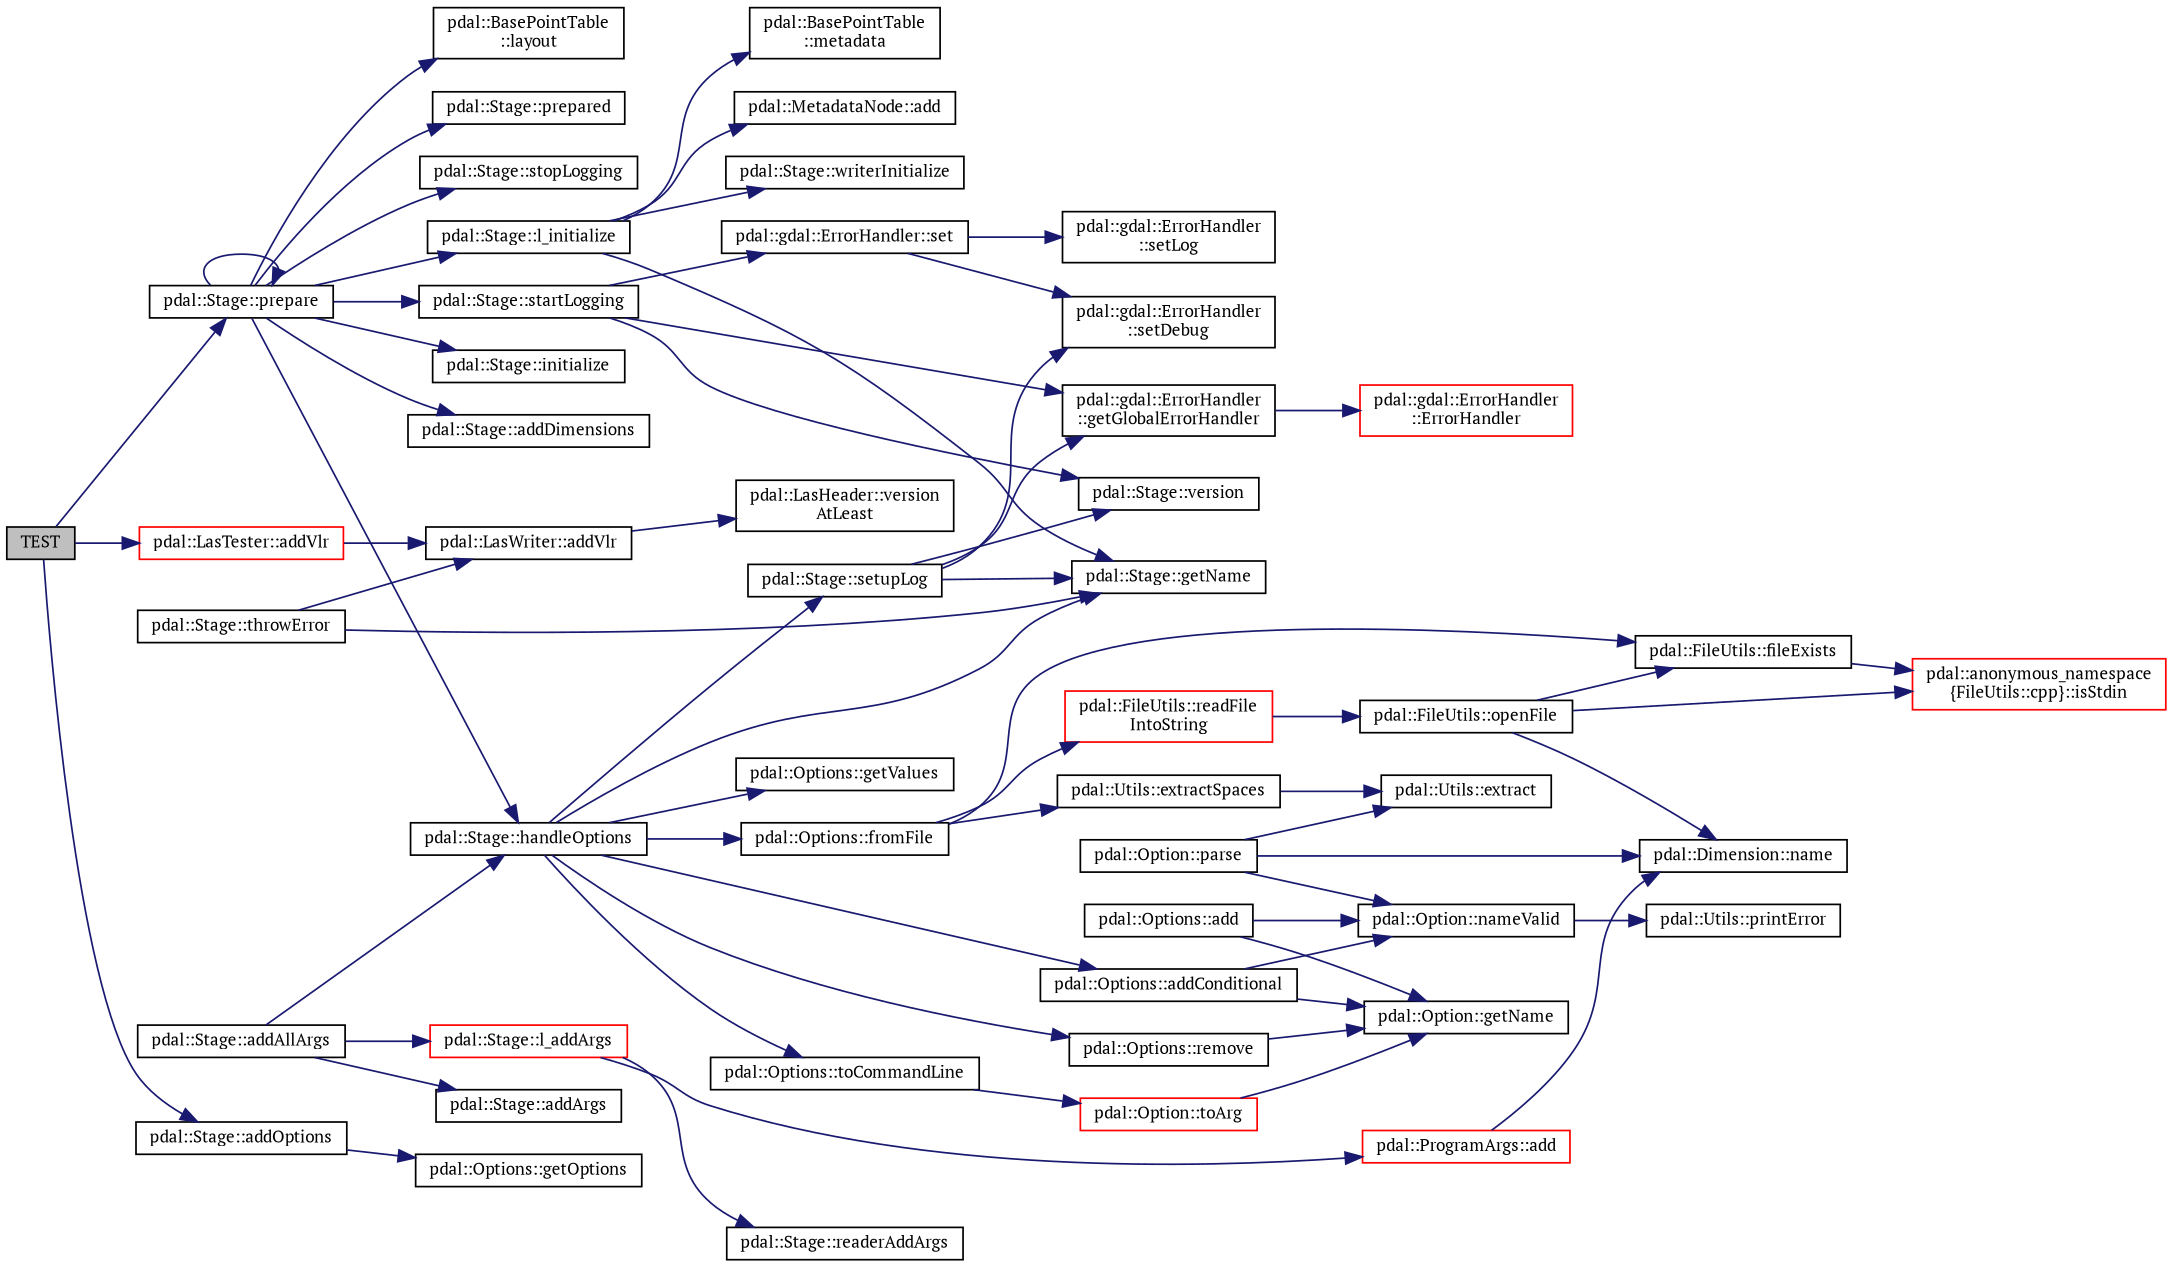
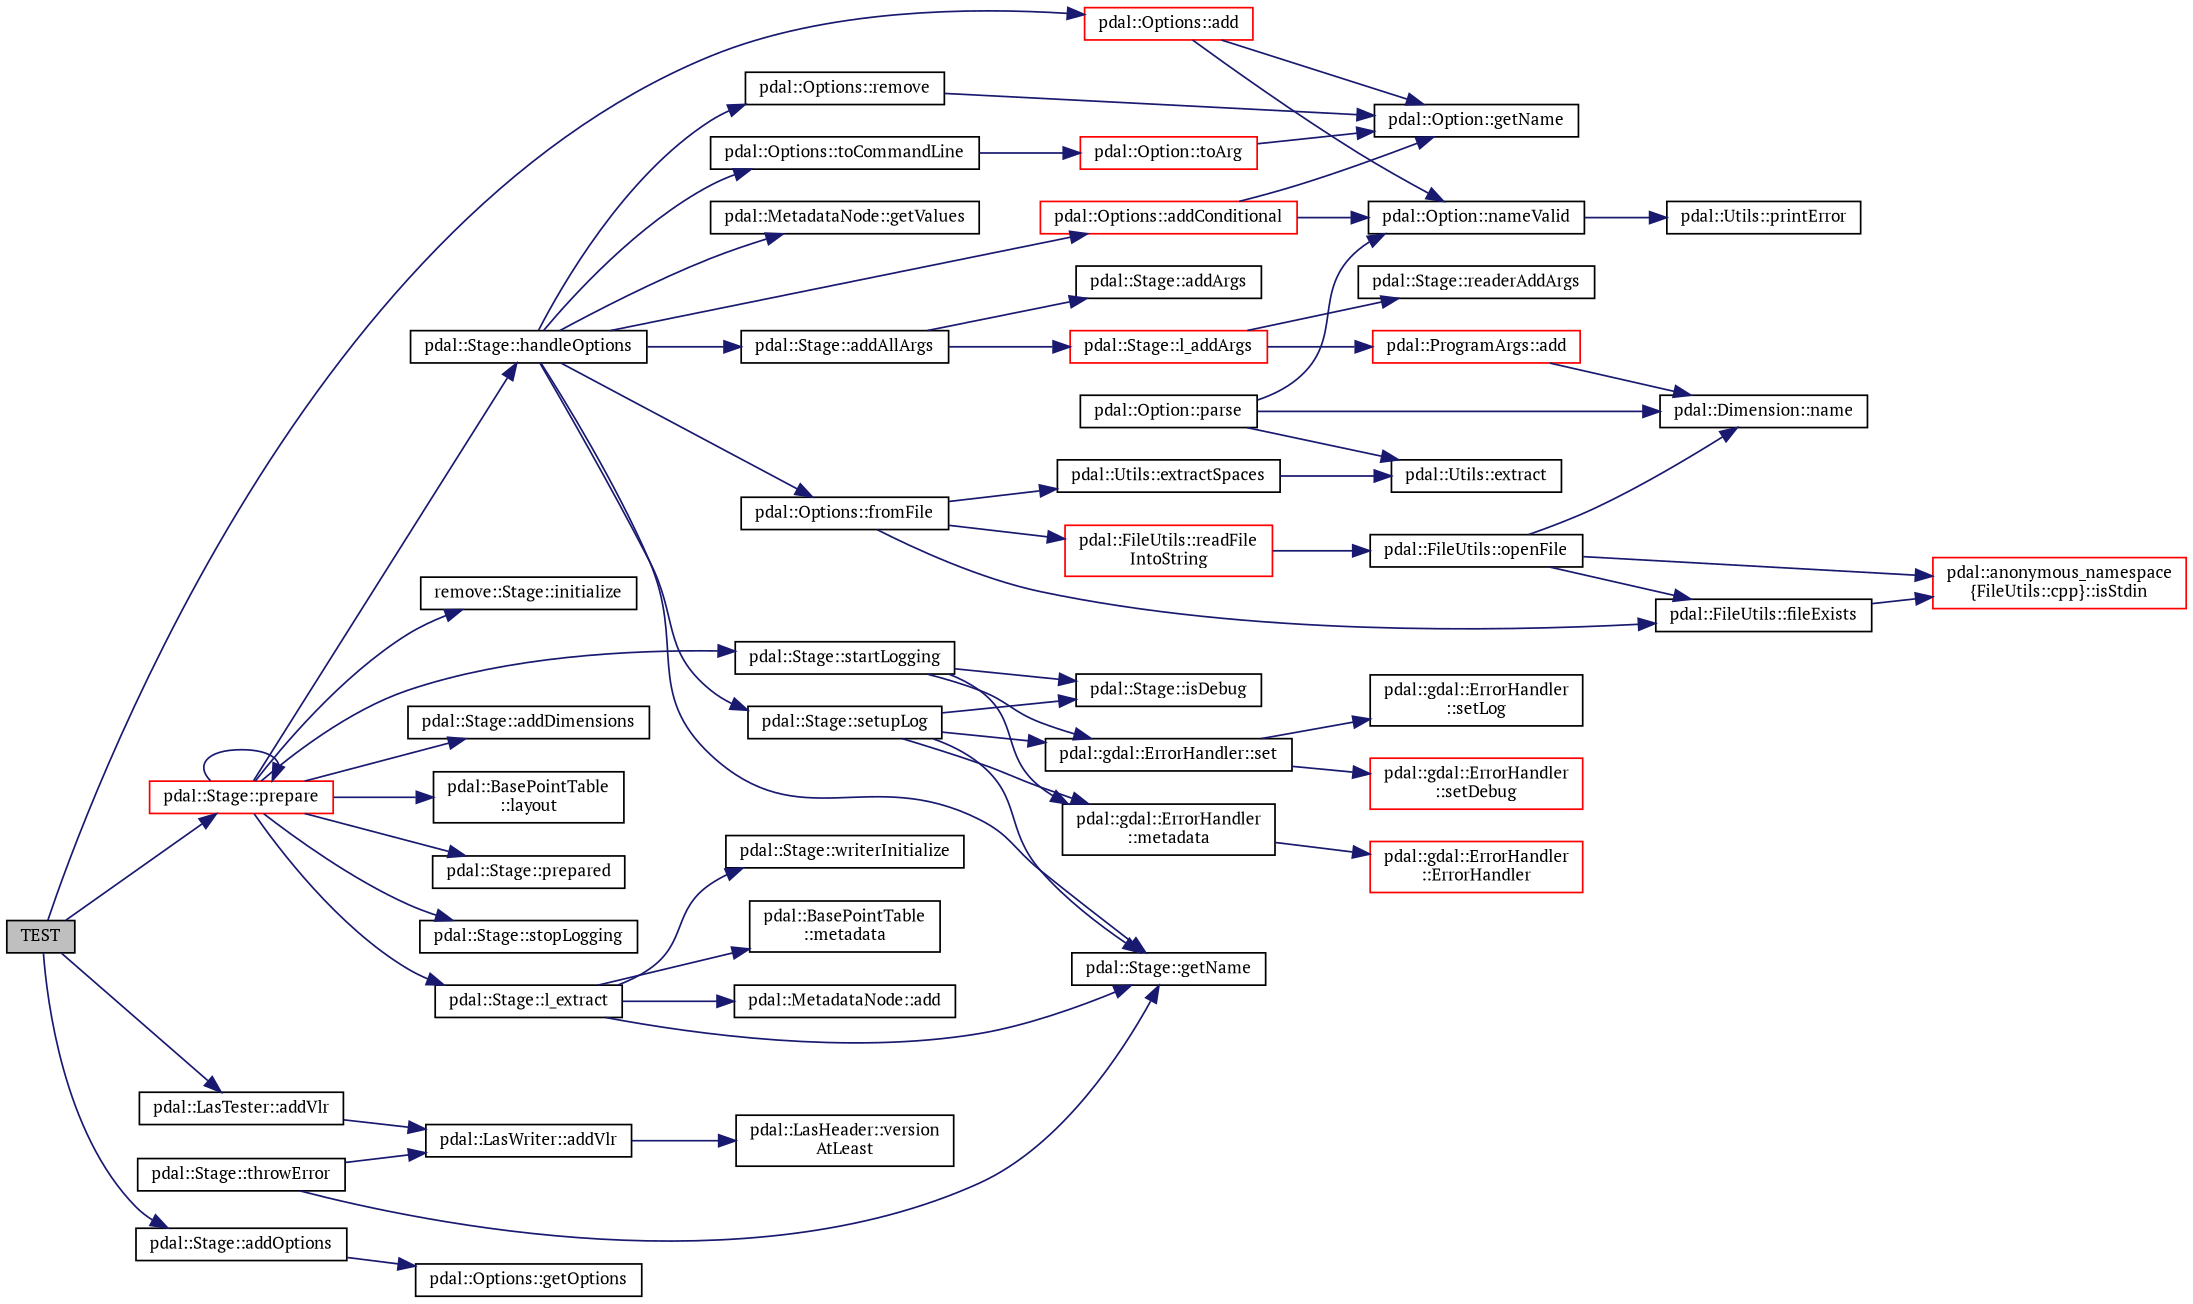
(529, 237) -> (529, 1001)
none -> (410, 280)
(241, 302) -> (241, 797)
(1169, 322) -> (1476, 784)
(529, 366) -> (529, 593)
(1169, 411) -> (1169, 830)
(1010, 477) -> (985, 736)
(1169, 494) -> (1169, 690)
(241, 543) -> (241, 1108)
(845, 774) -> (845, 218)
(1169, 921) -> (1169, 24)
(378, 945) -> (685, 347)
(1169, 985) -> (1169, 218)
